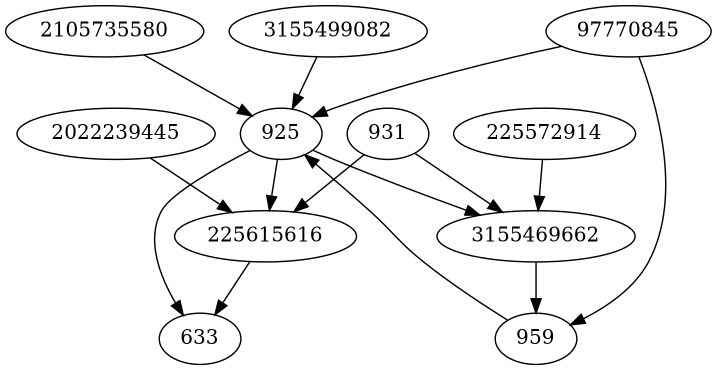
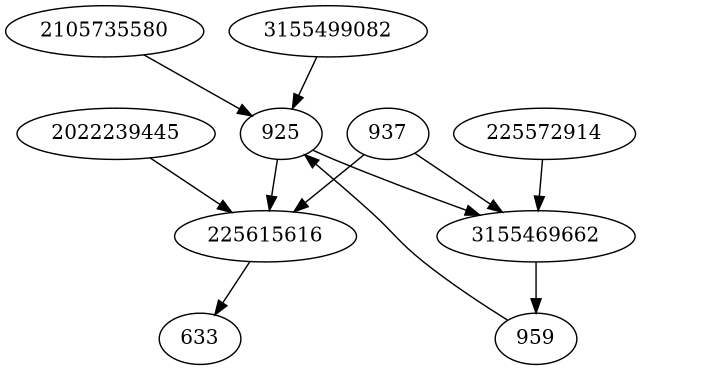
(629, 31) -> none
(388, 134) -> (388, 134)
(165, 207) -> none
